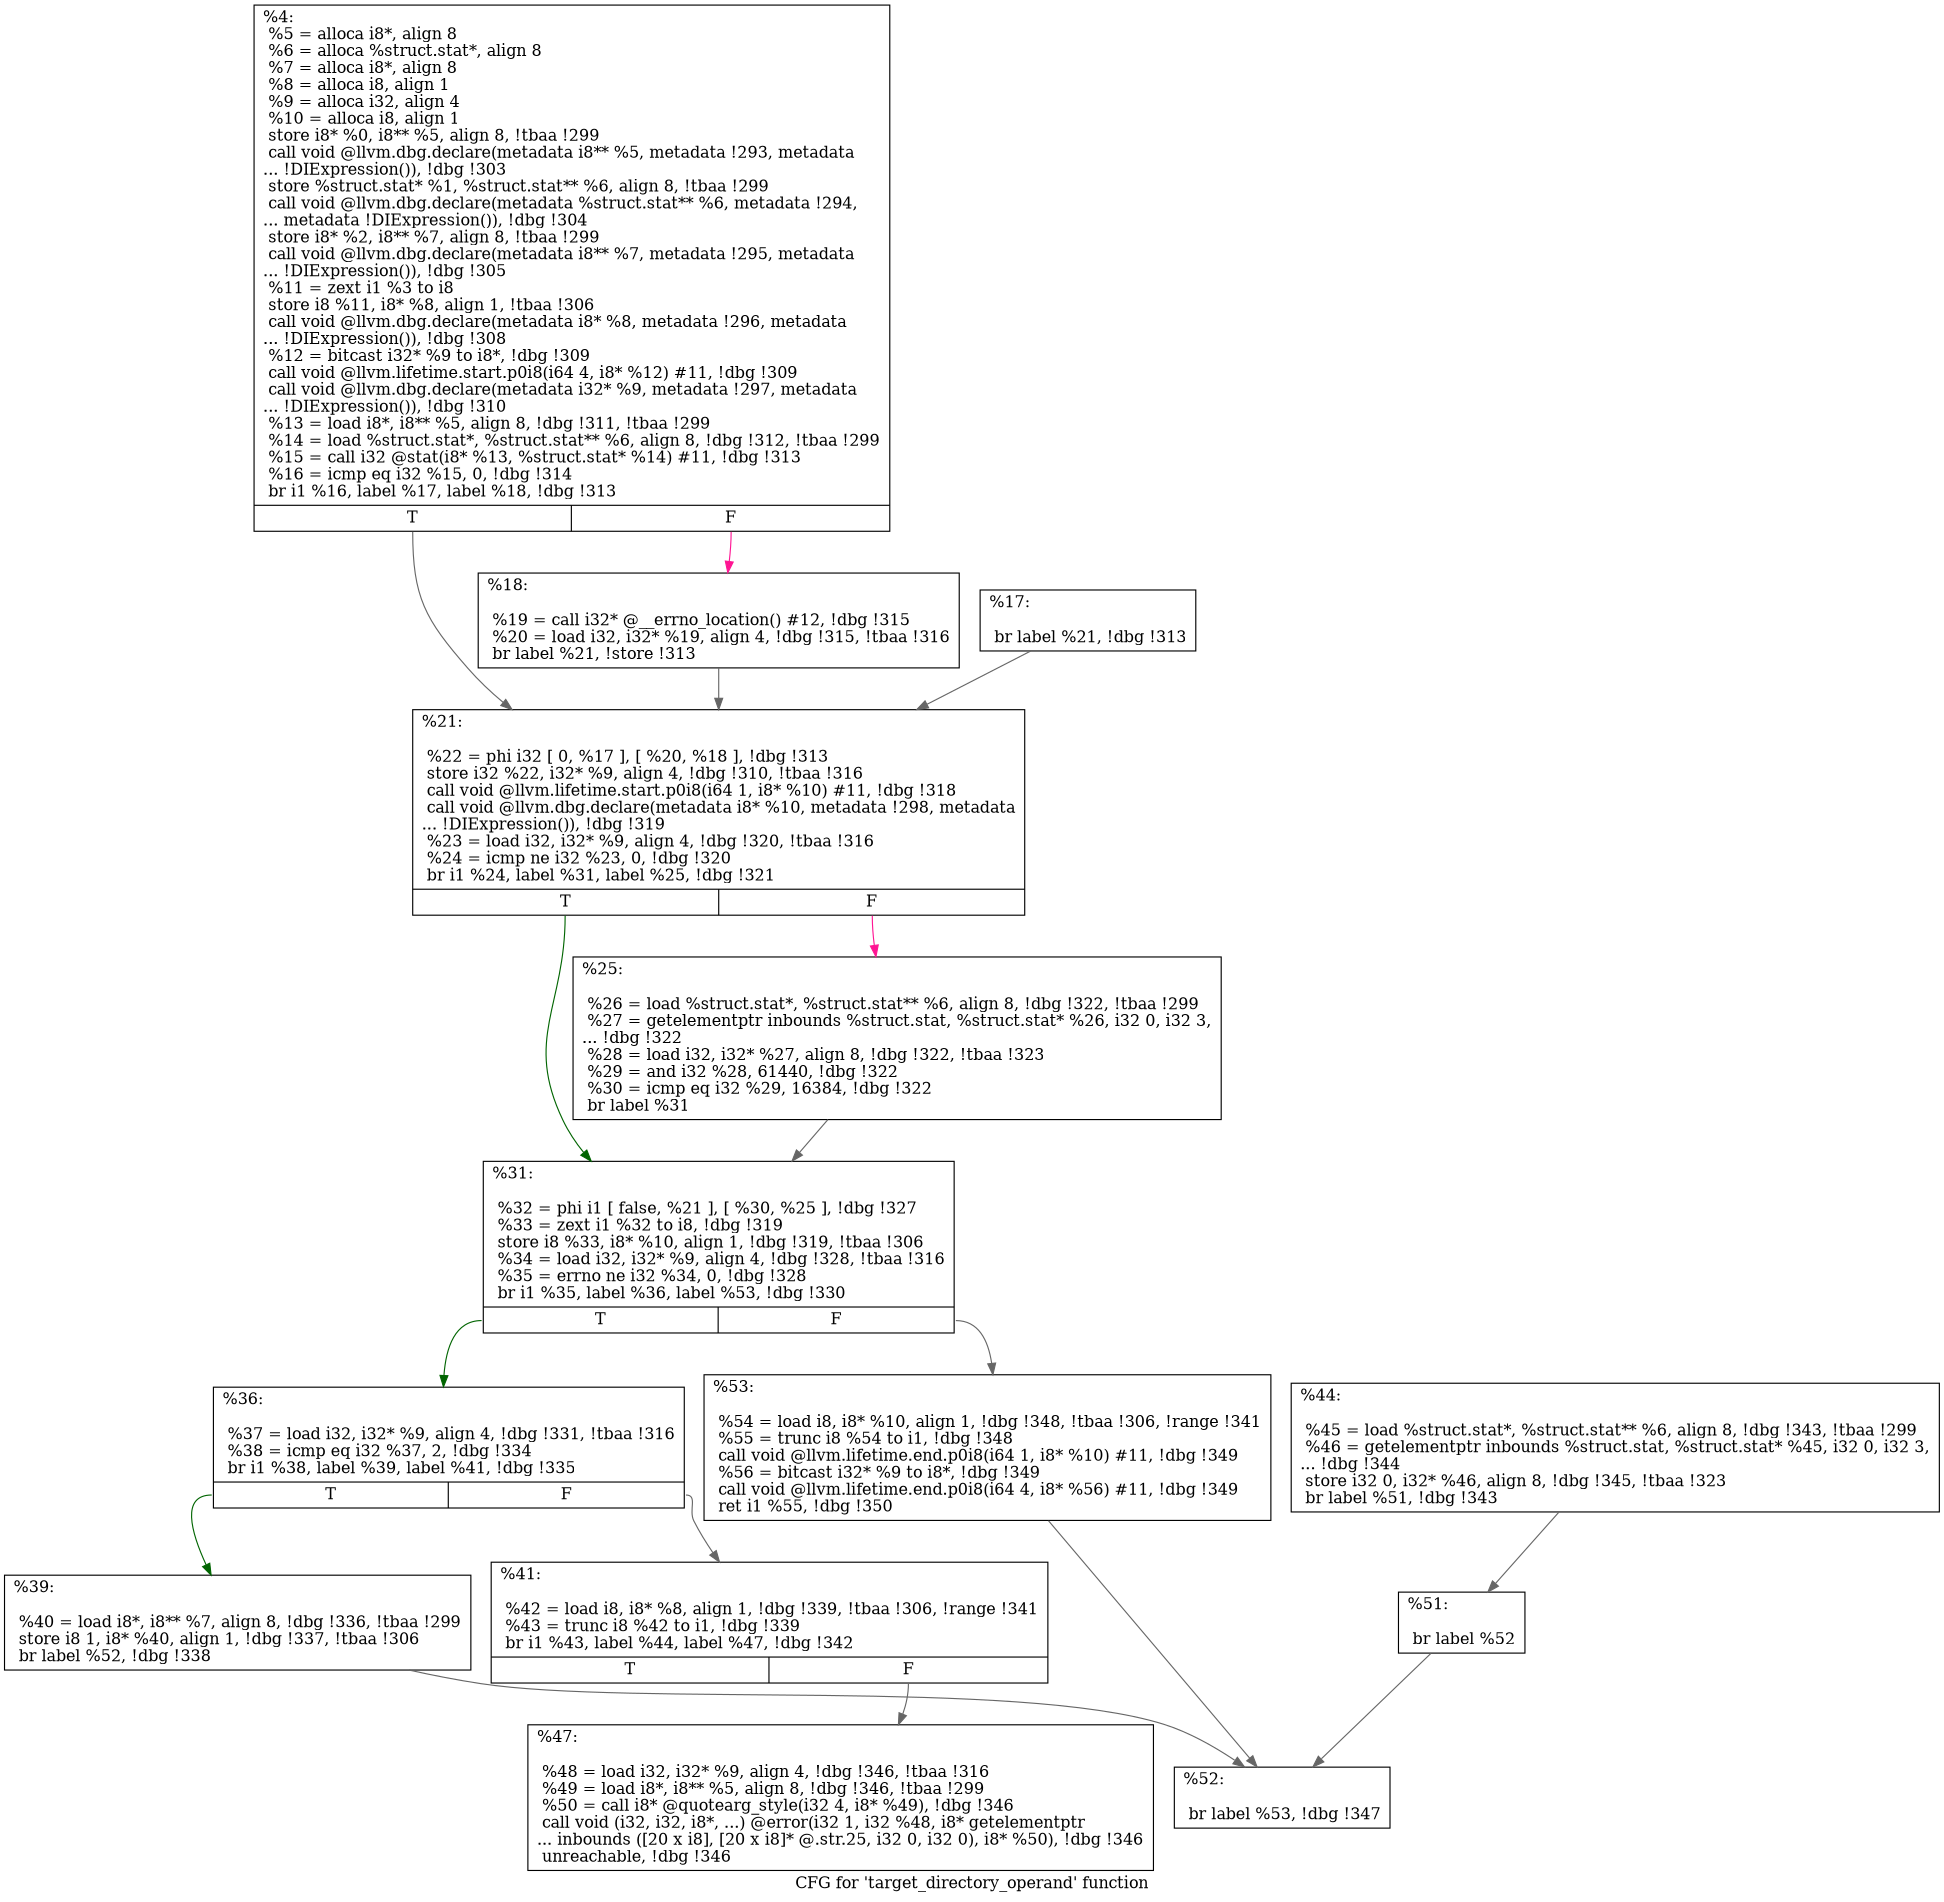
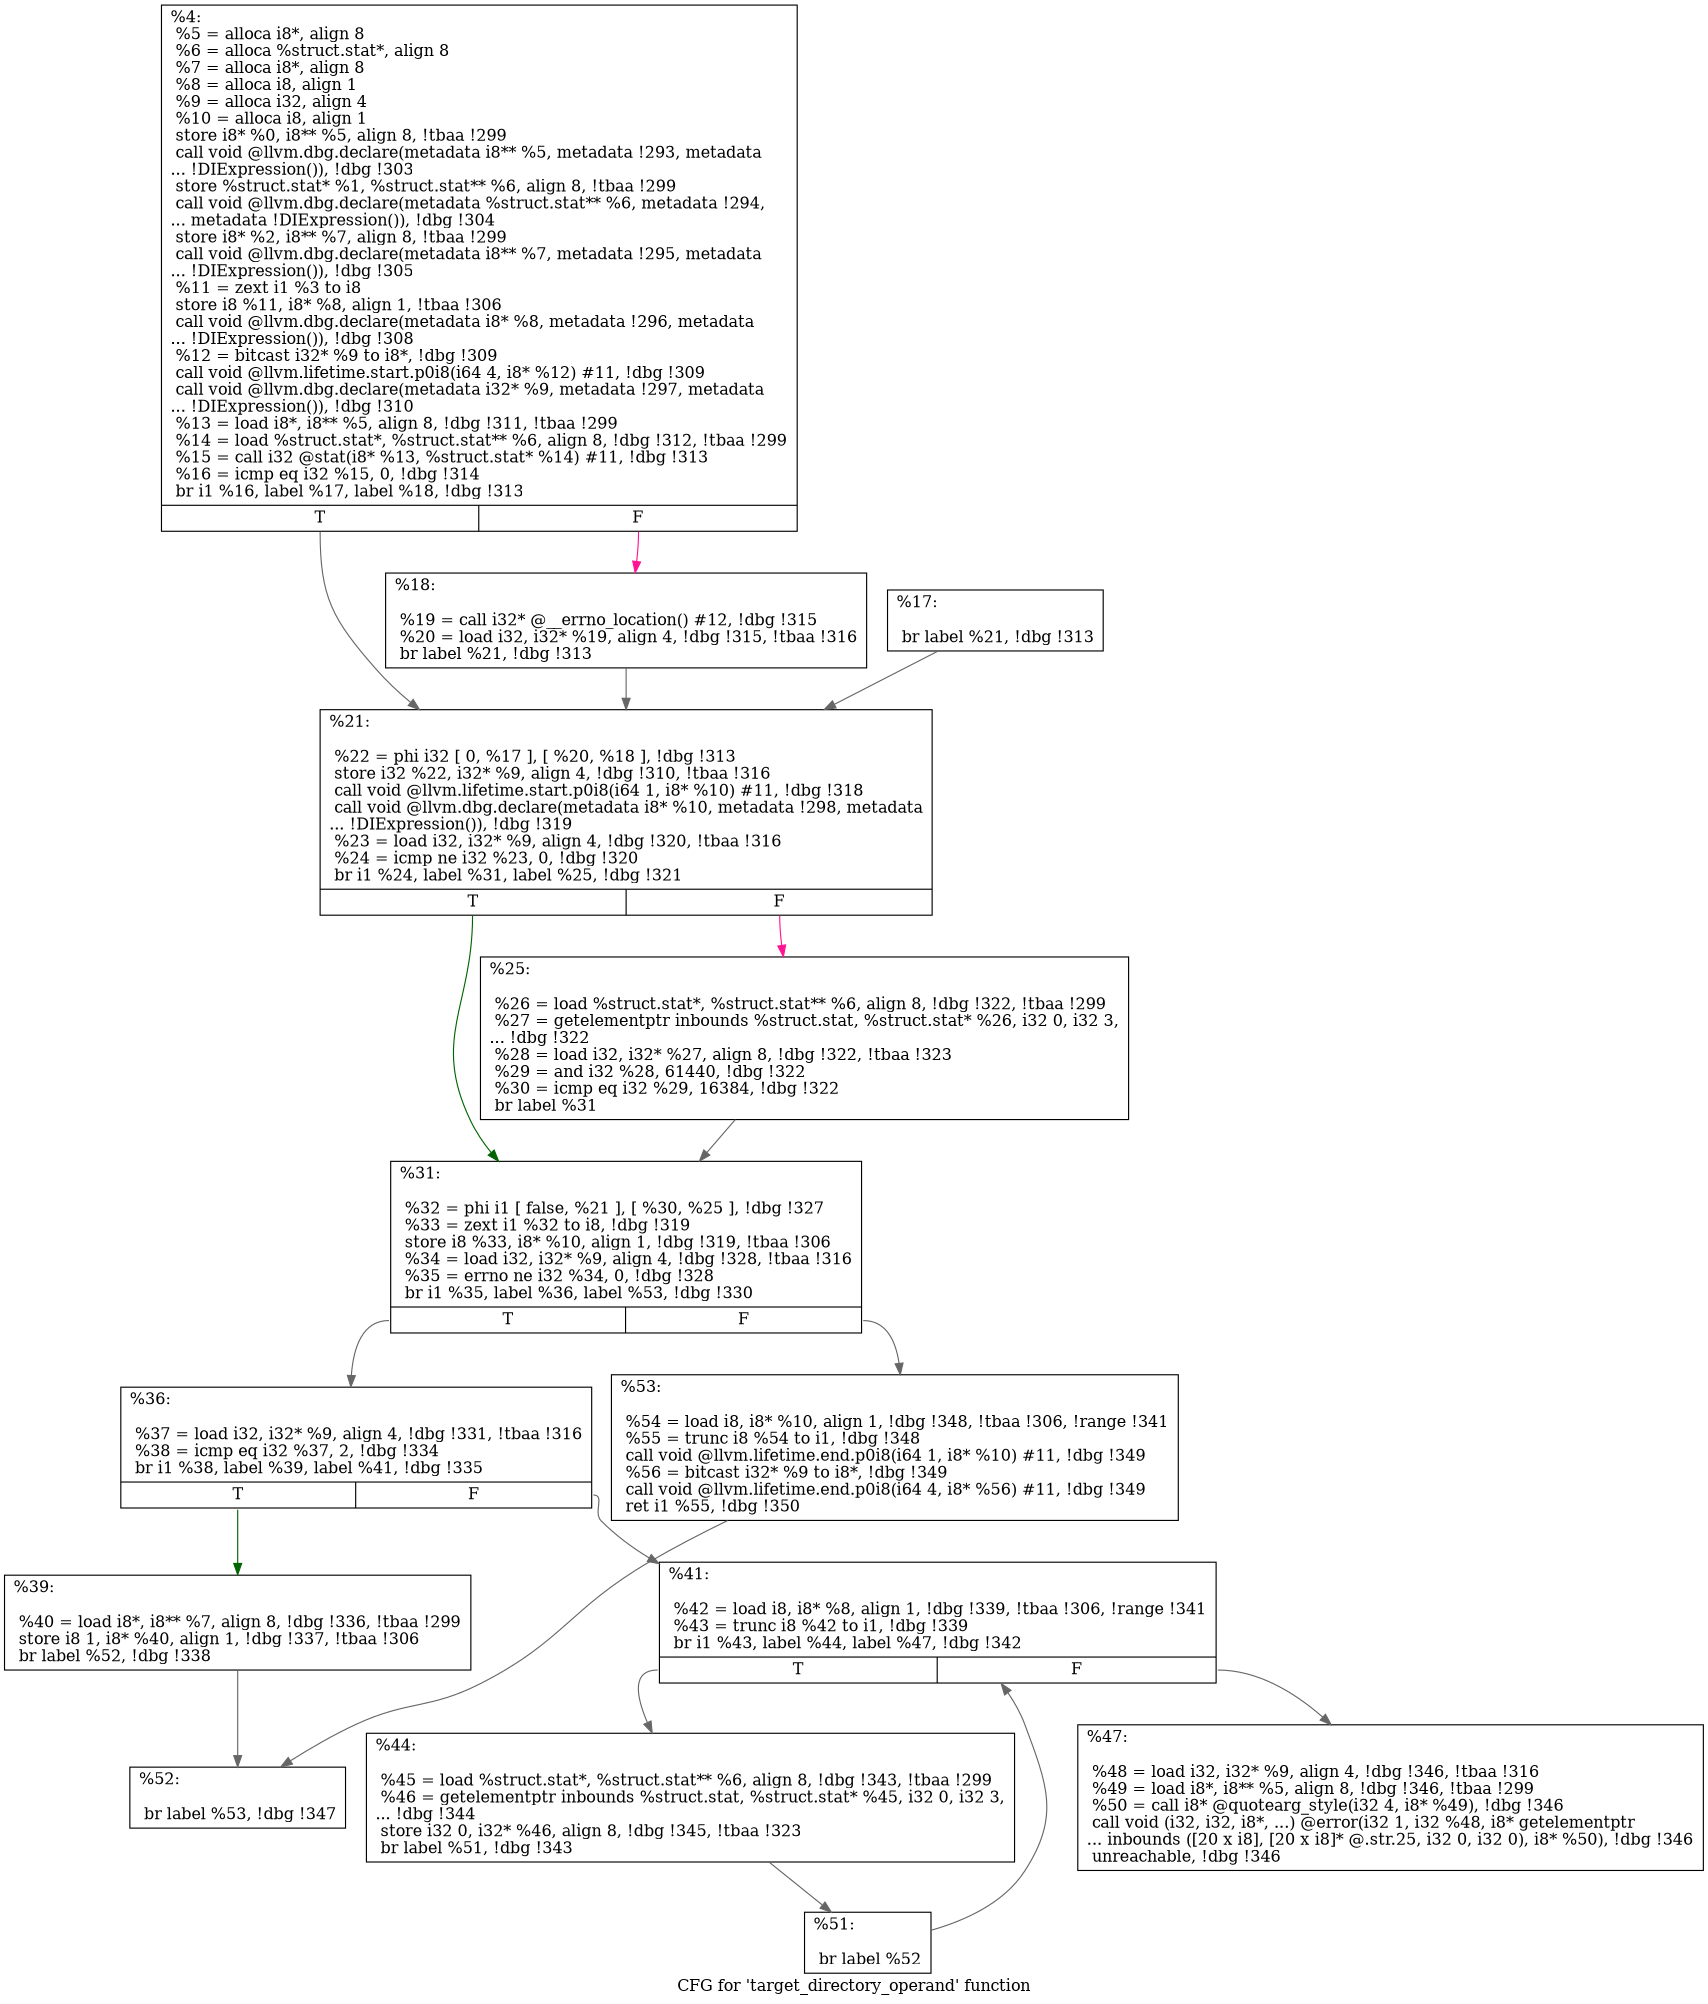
(592, 654) -> (493, 654)
(453, 1340) -> (360, 1340)
none -> (639, 1691)
(1376, 1706) -> (1042, 1836)
